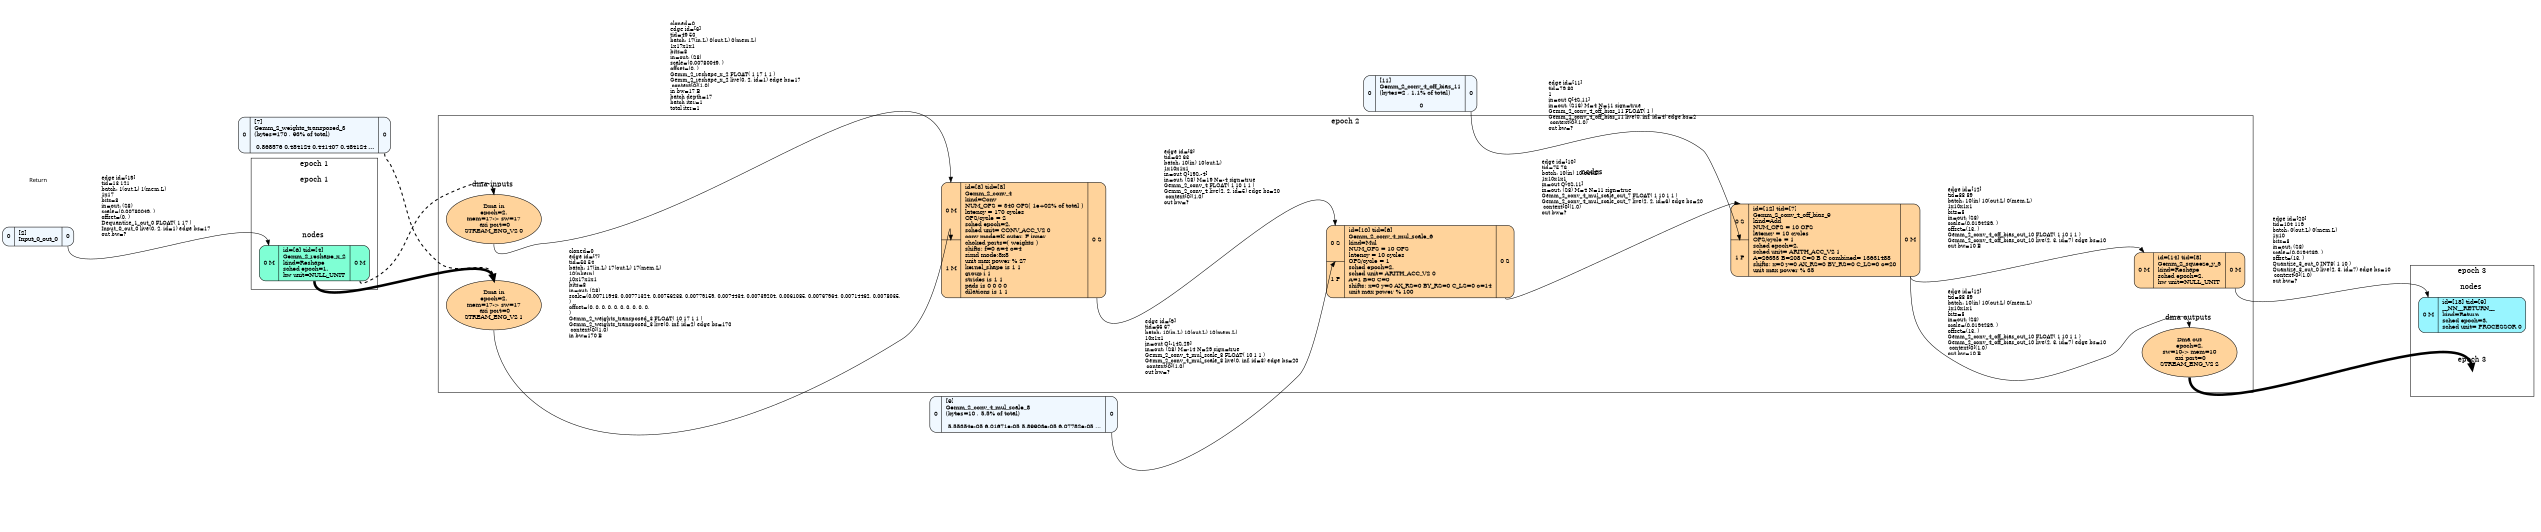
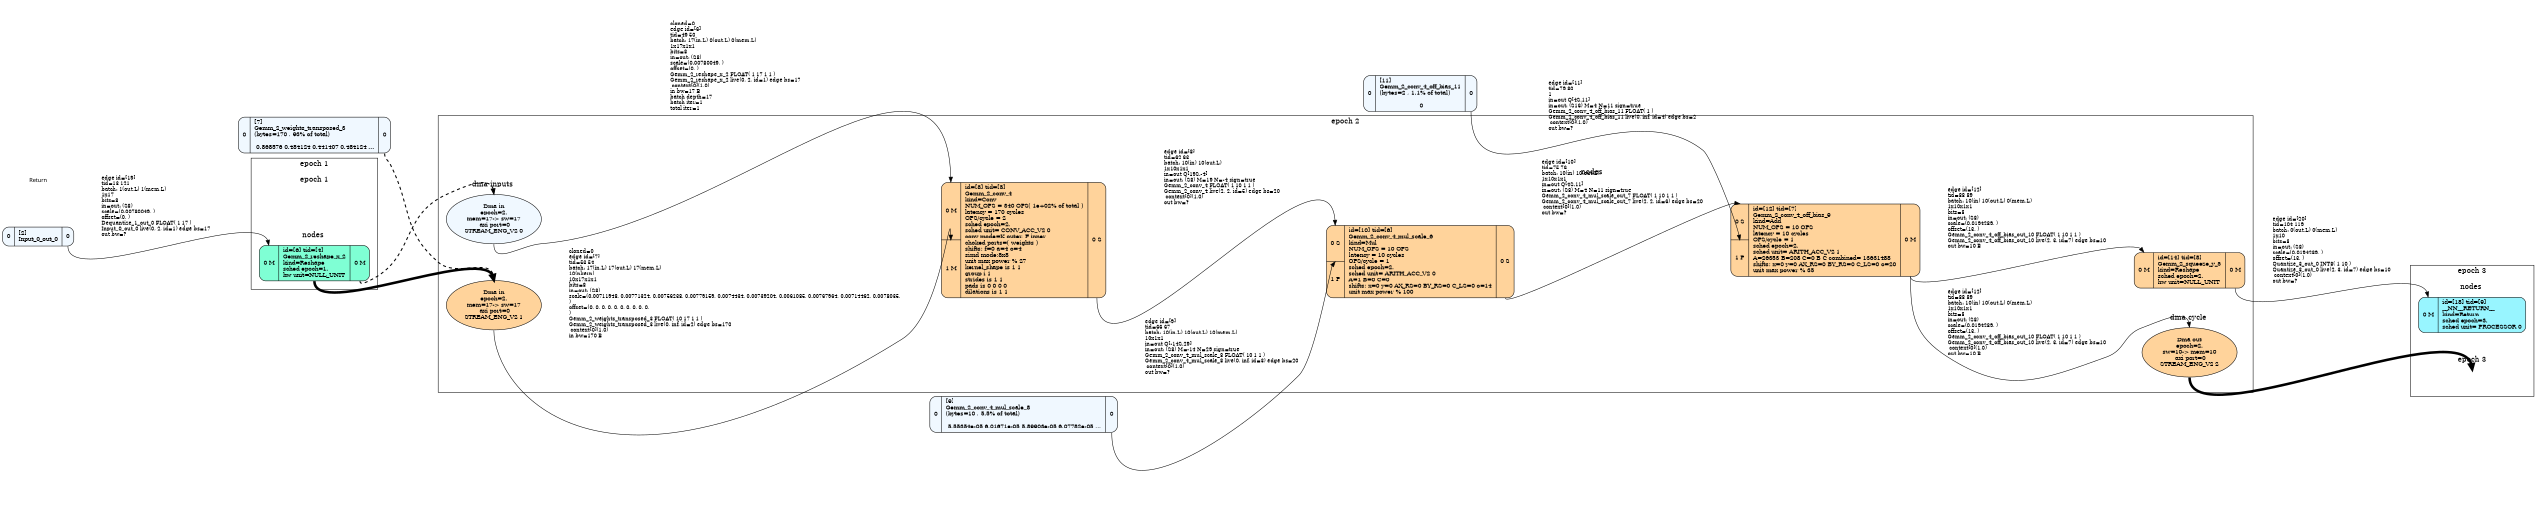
(494, 219) -> (494, 219)
(2190, 318) -> (2190, 318)
